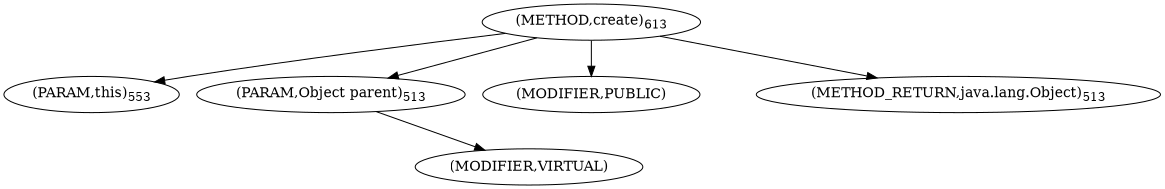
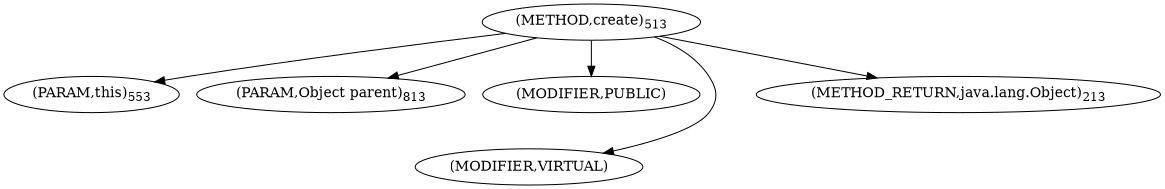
(656, 21) -> (656, 21)
(414, 93) -> (414, 93)
(1094, 93) -> (1094, 93)
(426, 129) -> (710, 111)
